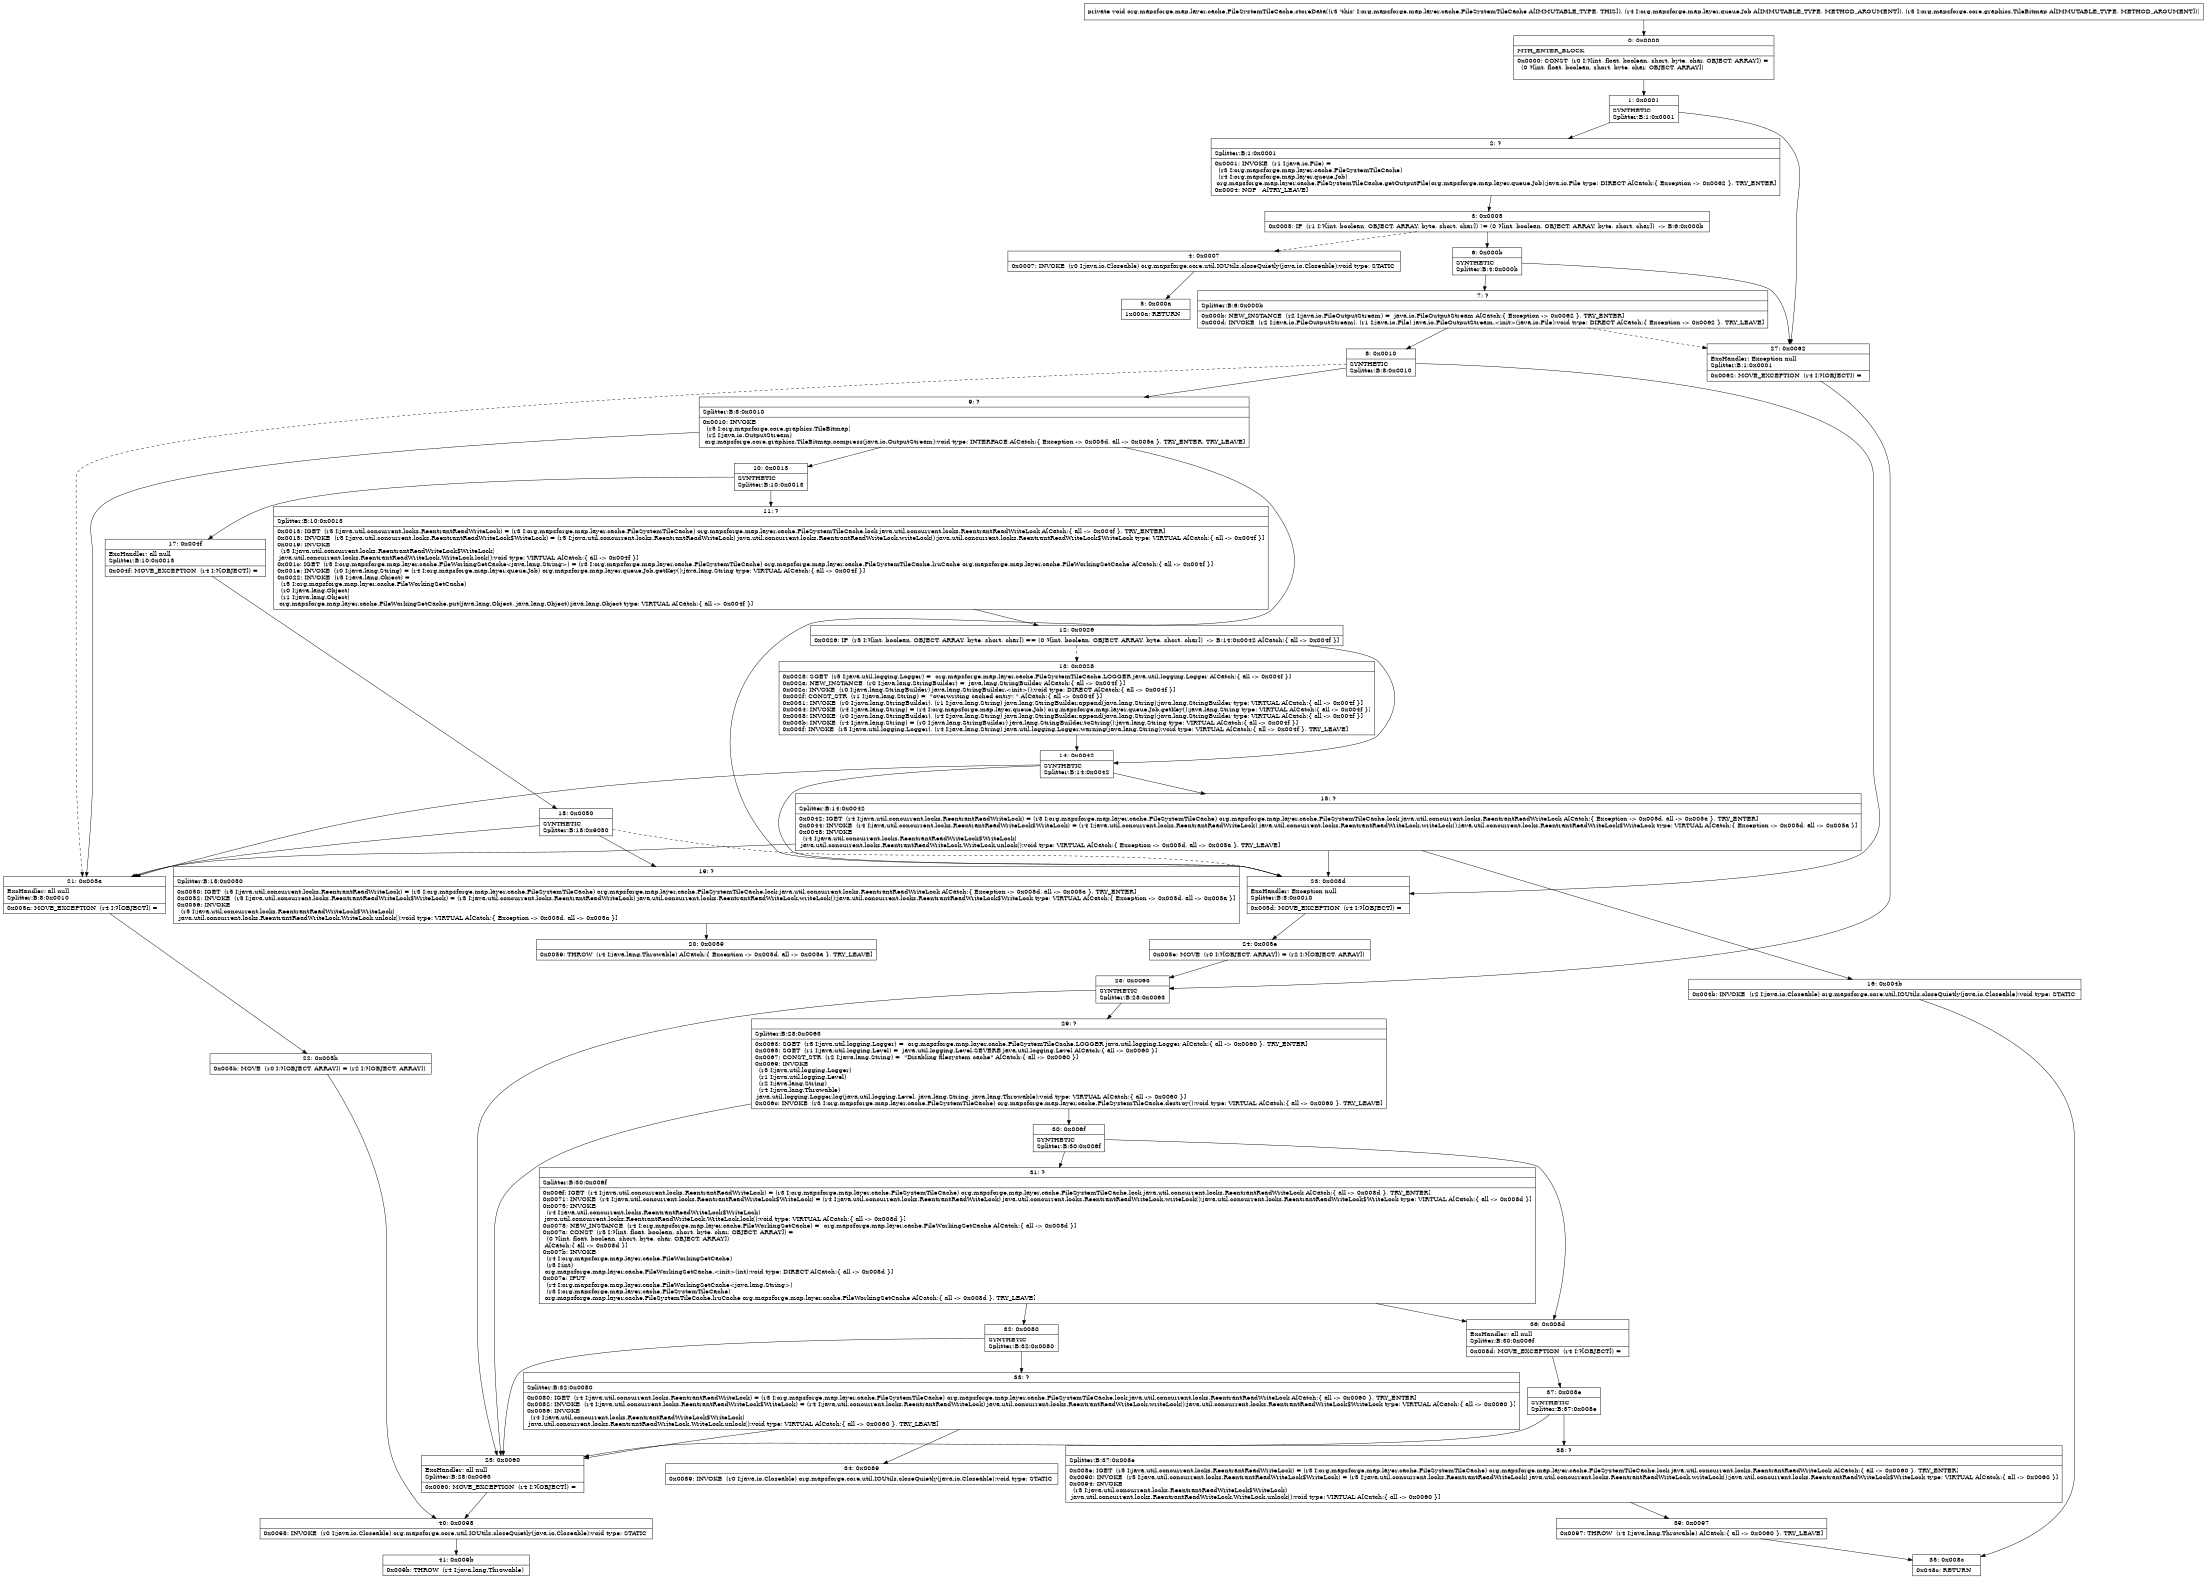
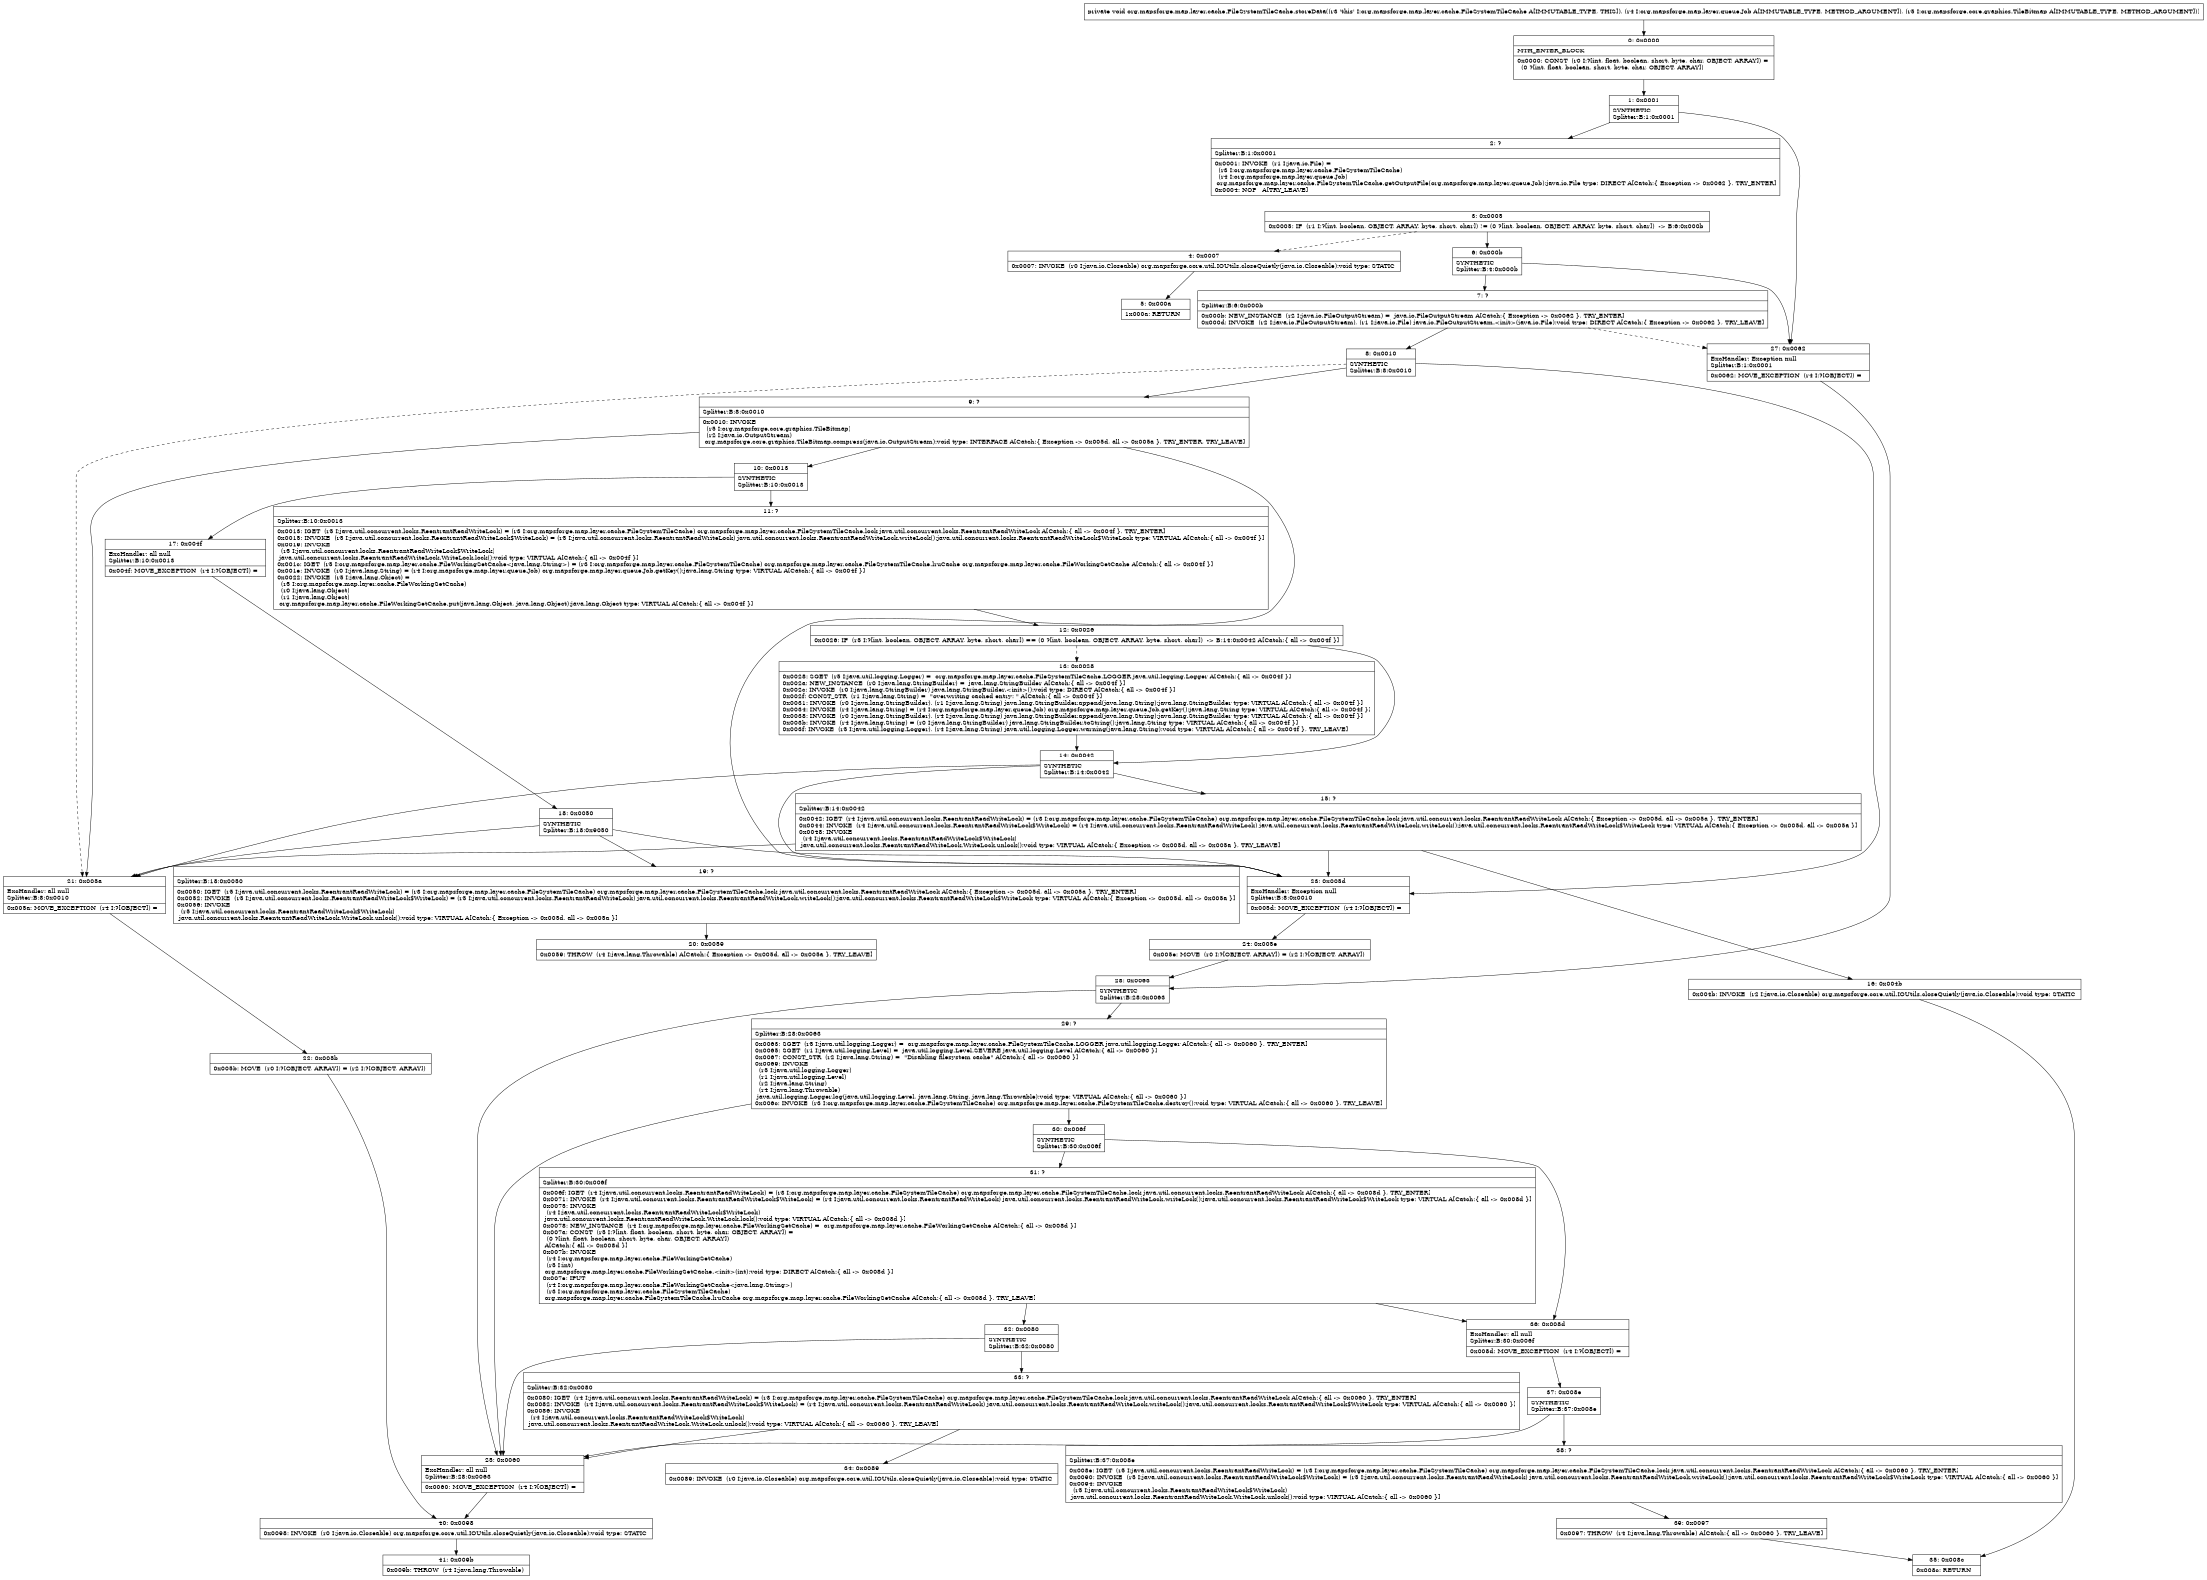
(1490, 201) -> none
(945, 855) -> (945, 855)
(1947, 1570) -> (1947, 1570)
